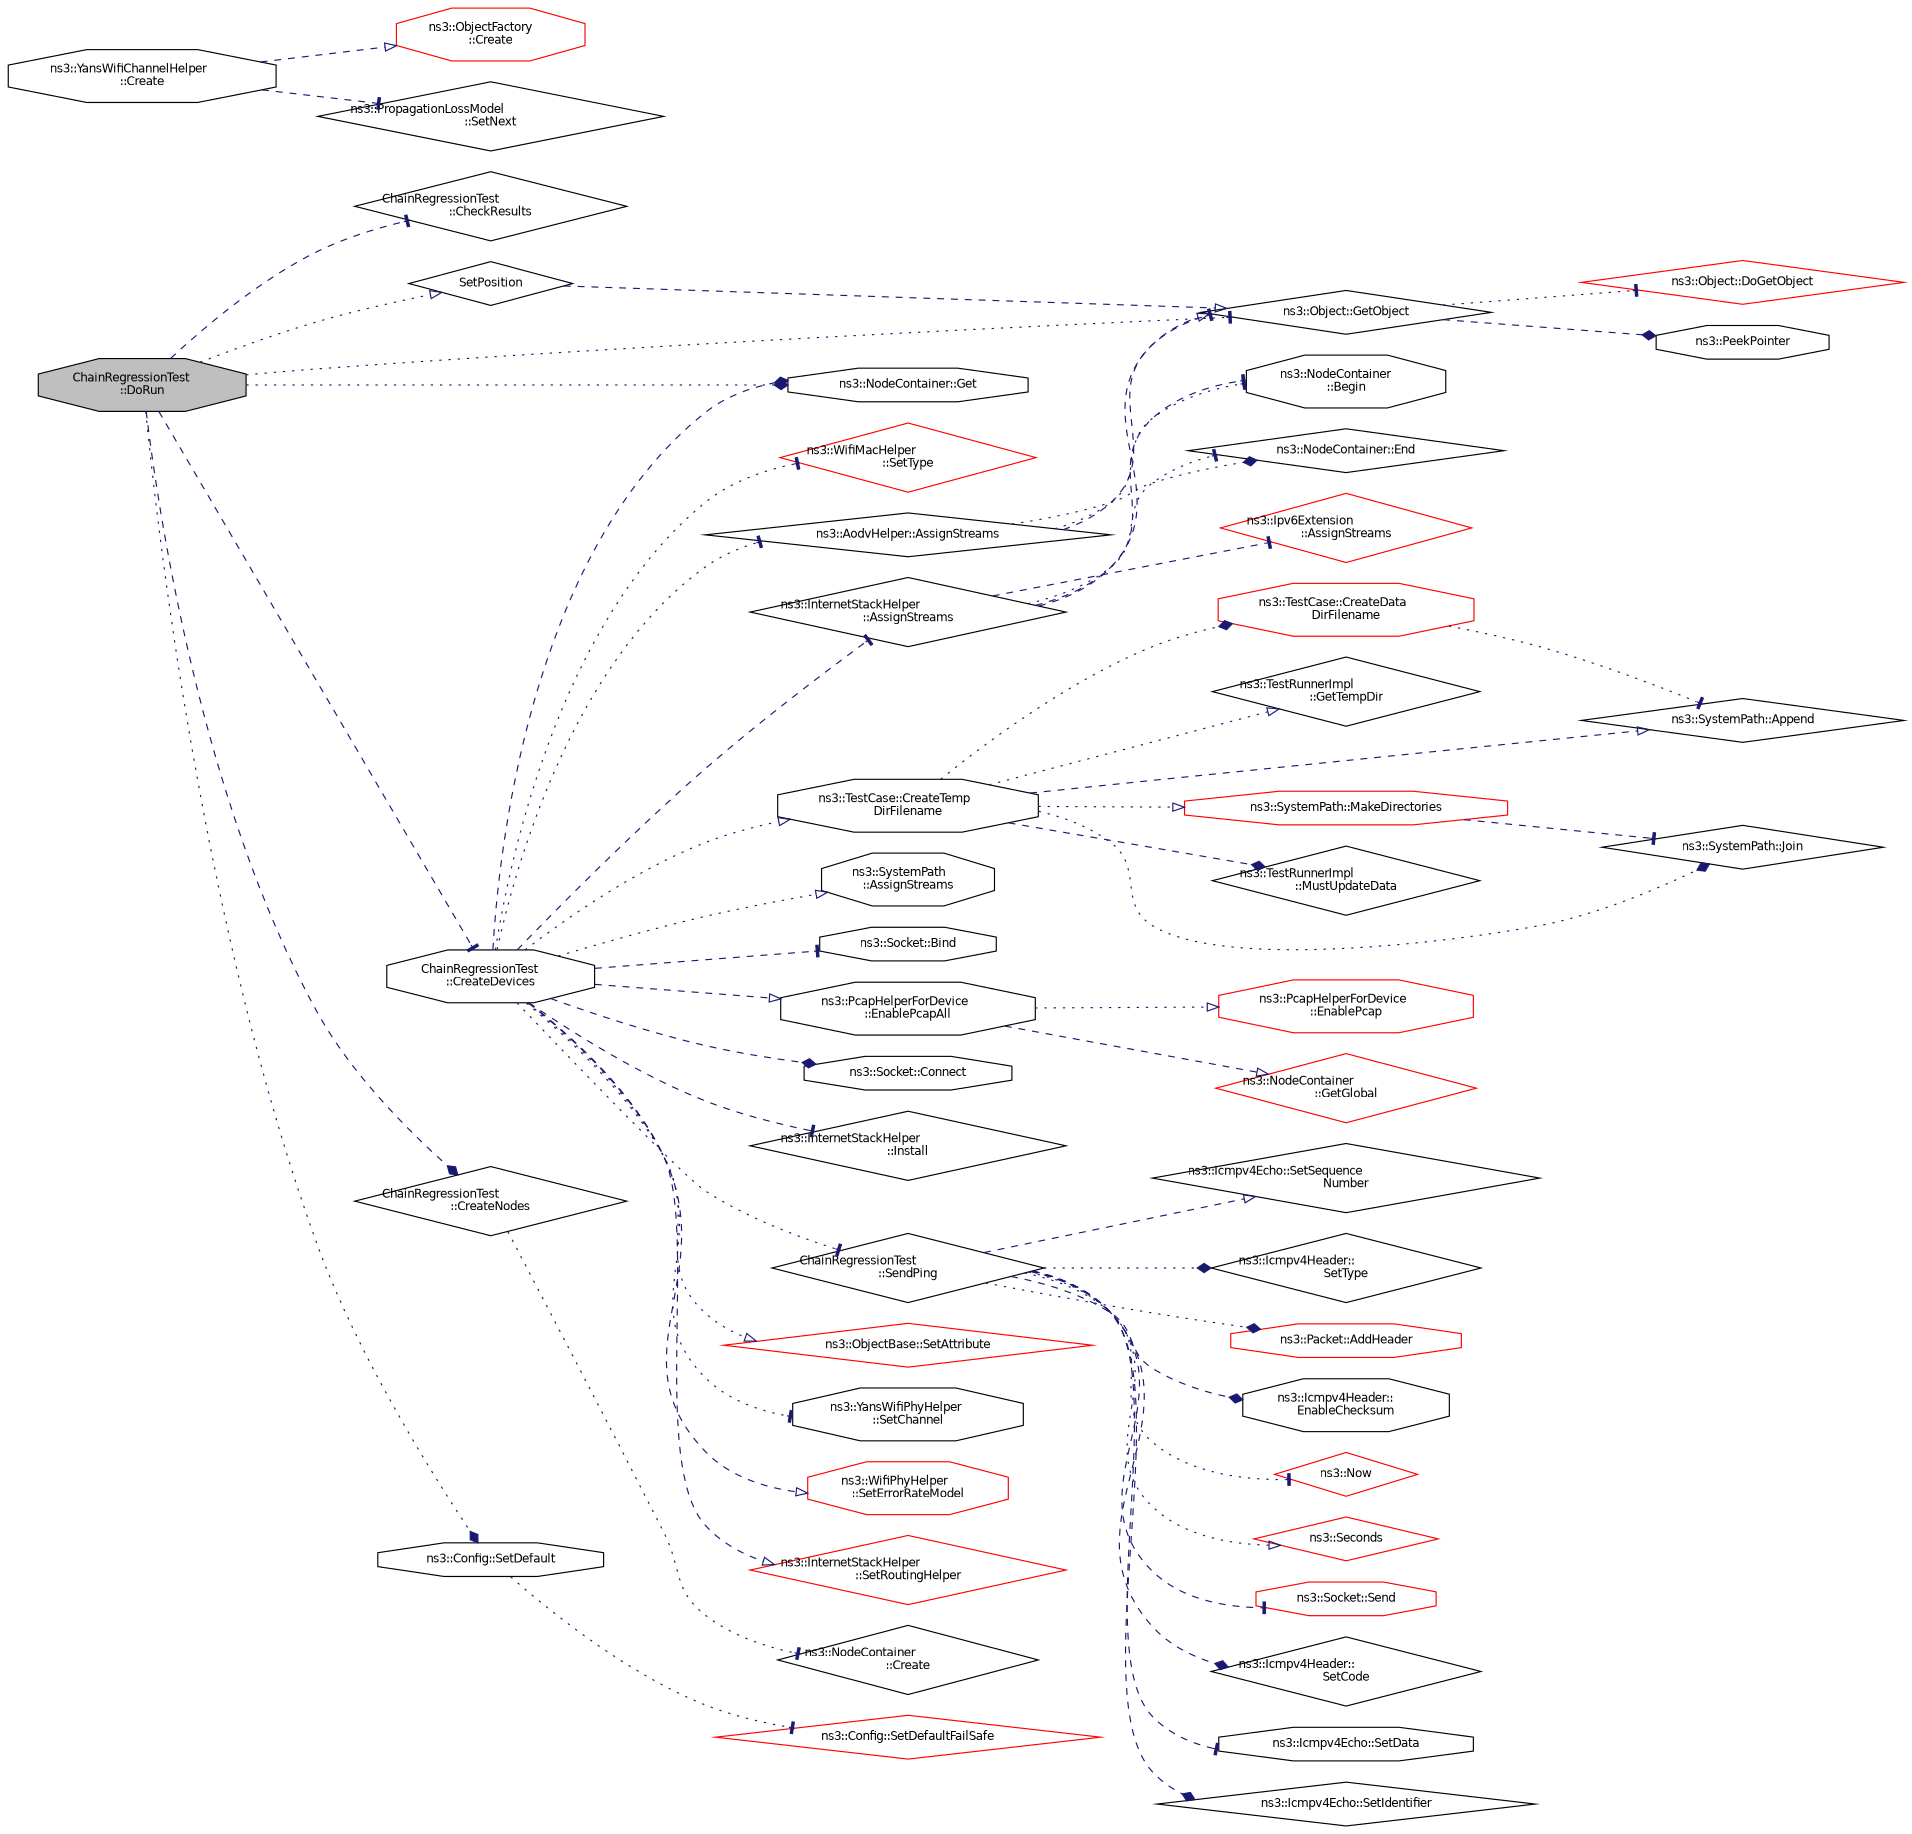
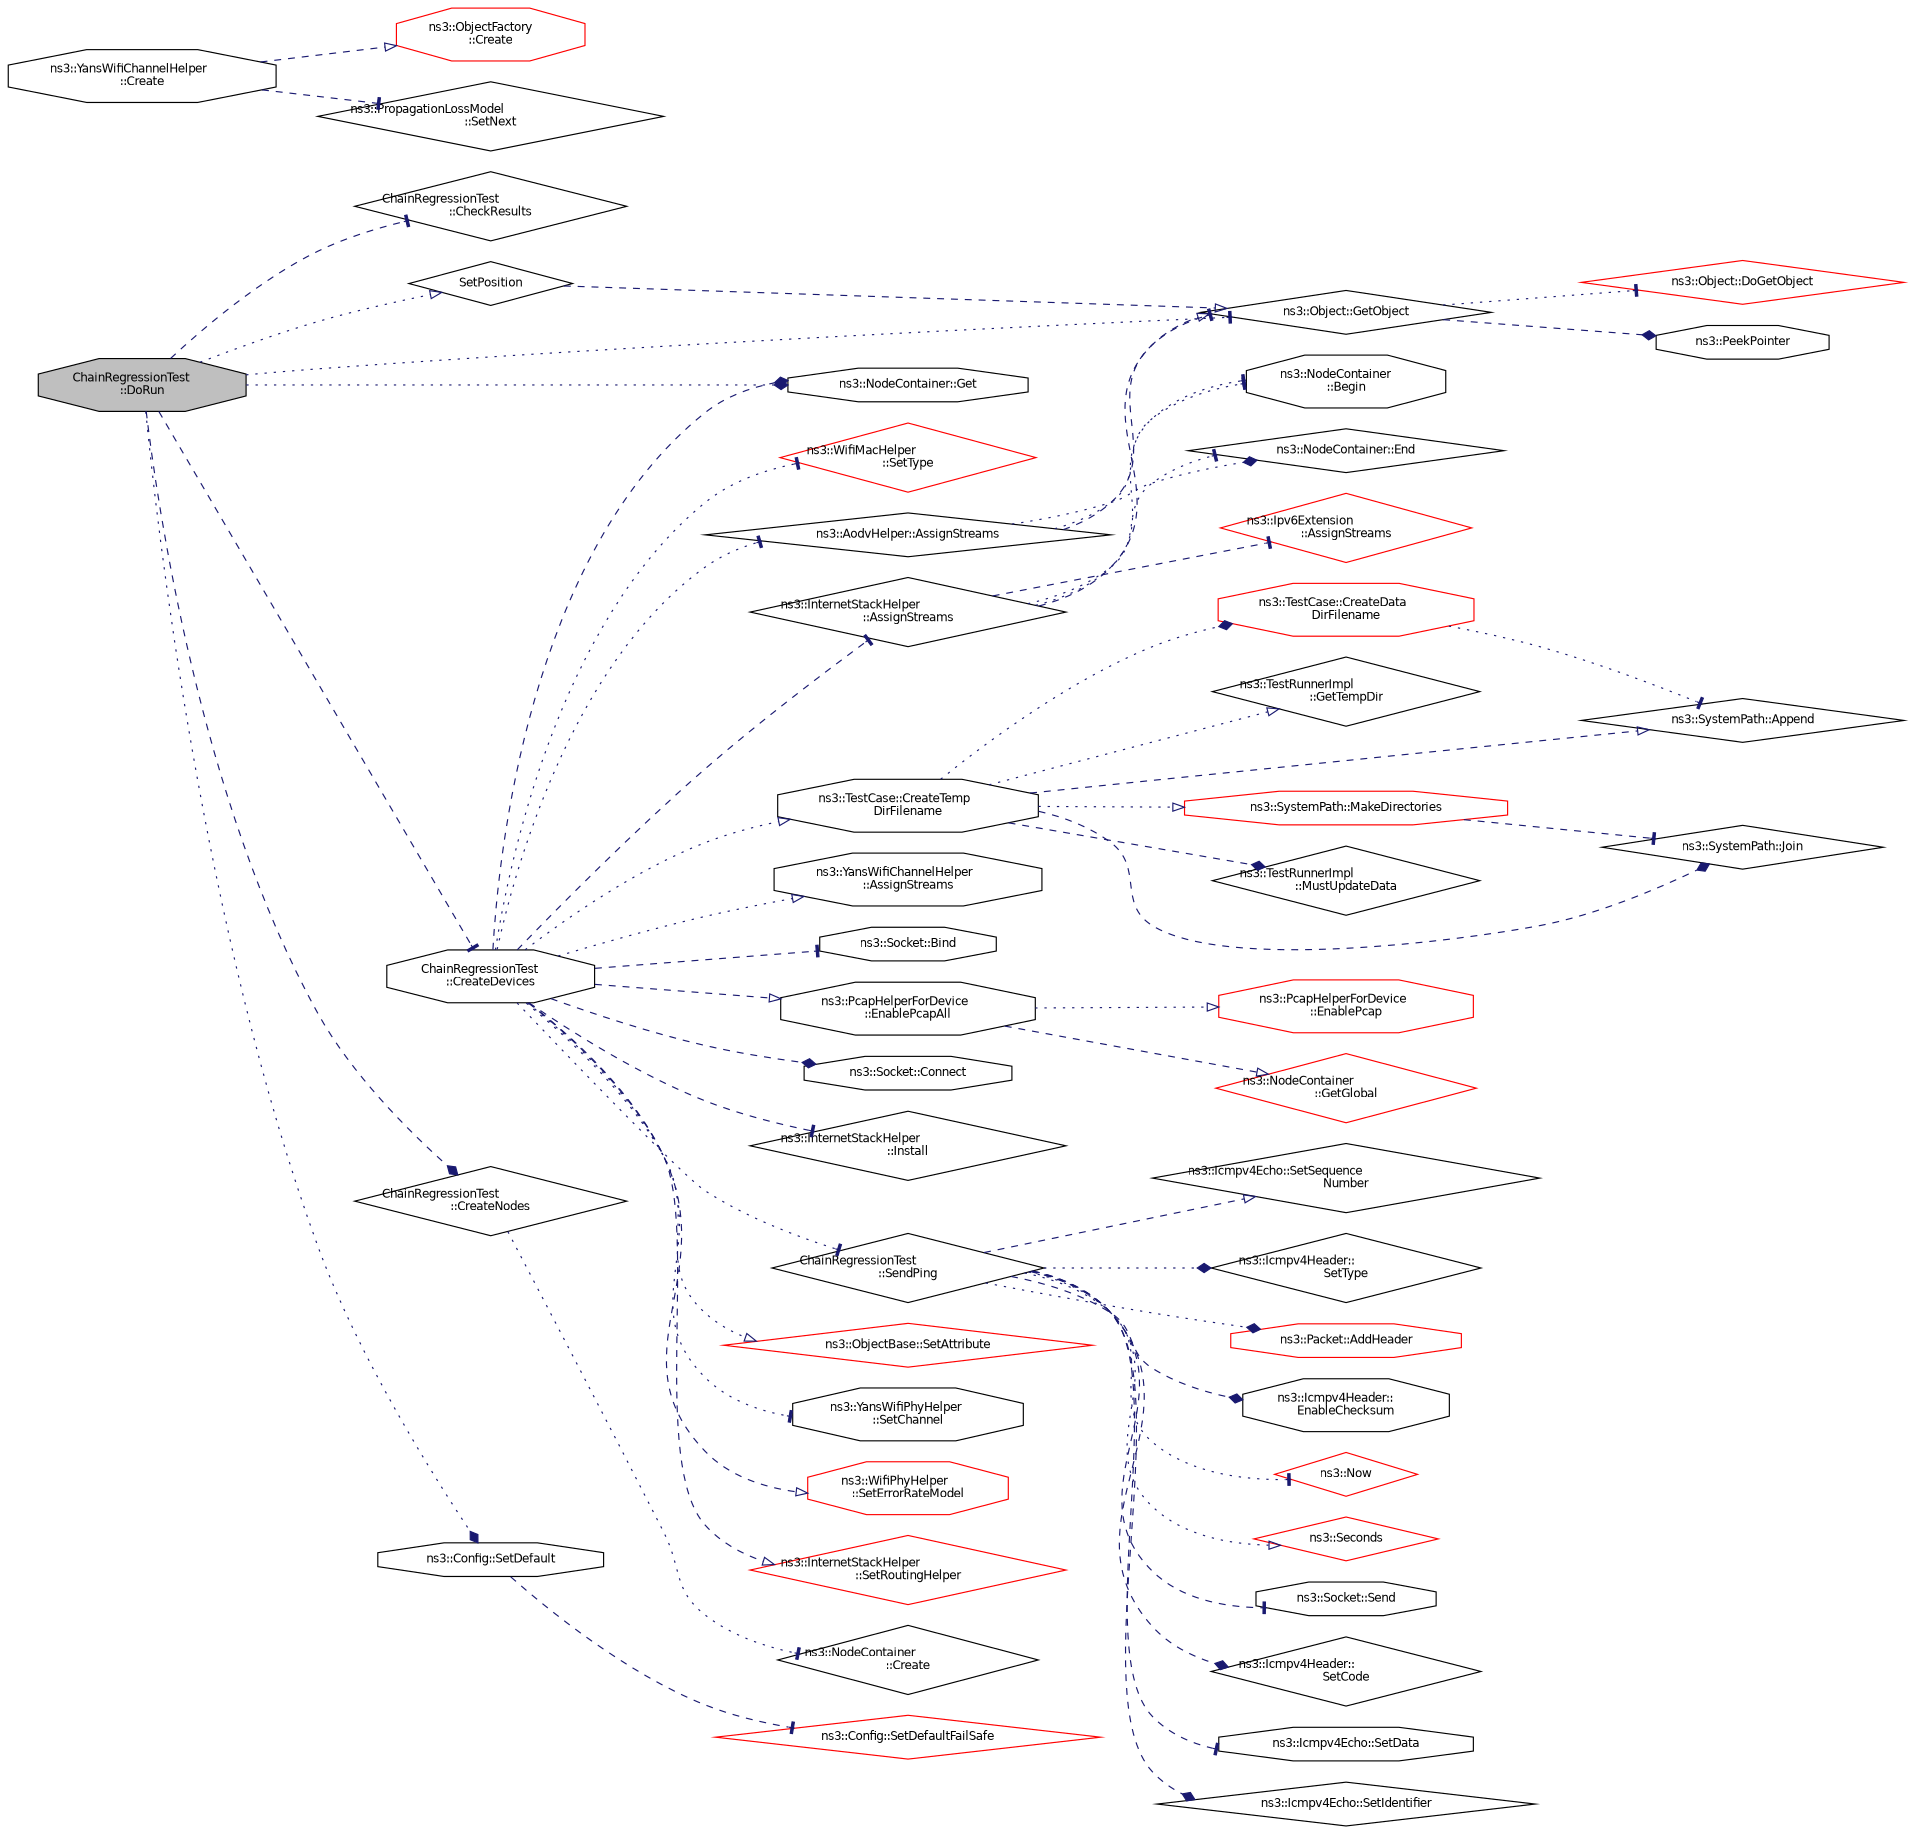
(1131, 487) -> (1131, 487)
(908, 880) -> (908, 880)
(1341, 949) -> (1341, 949)
(1346, 1599) -> (1346, 1599)
(639, 1672) -> (639, 1672)
